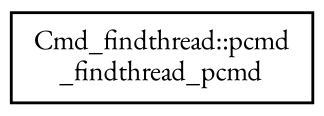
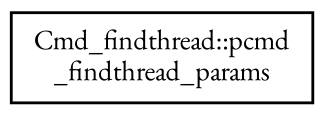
(162, 58) -> (162, 58)
